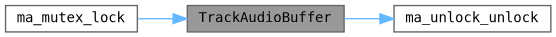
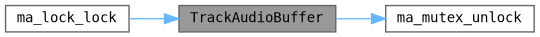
(71, 19) -> (67, 19)
(472, 19) -> (460, 19)
